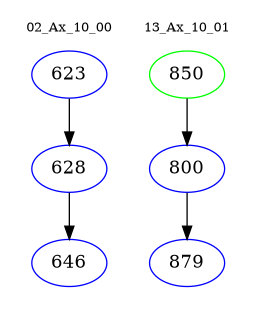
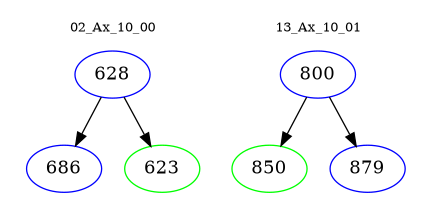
(69, 75) -> (162, 169)
(69, 115) -> (134, 116)
(187, 115) -> (297, 116)
(69, 263) -> (64, 169)
